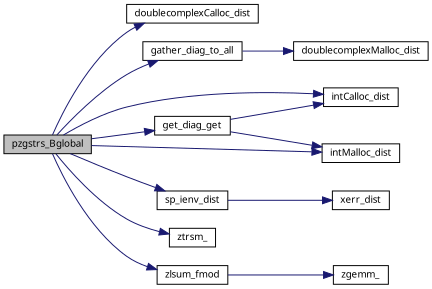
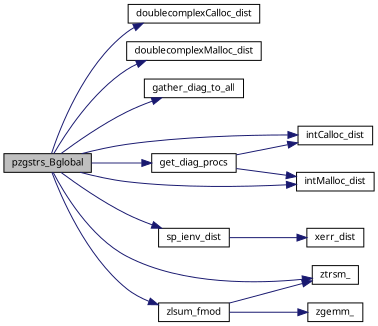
(263, 51) -> (90, 103)
(192, 126) -> (194, 163)
none -> (266, 293)
